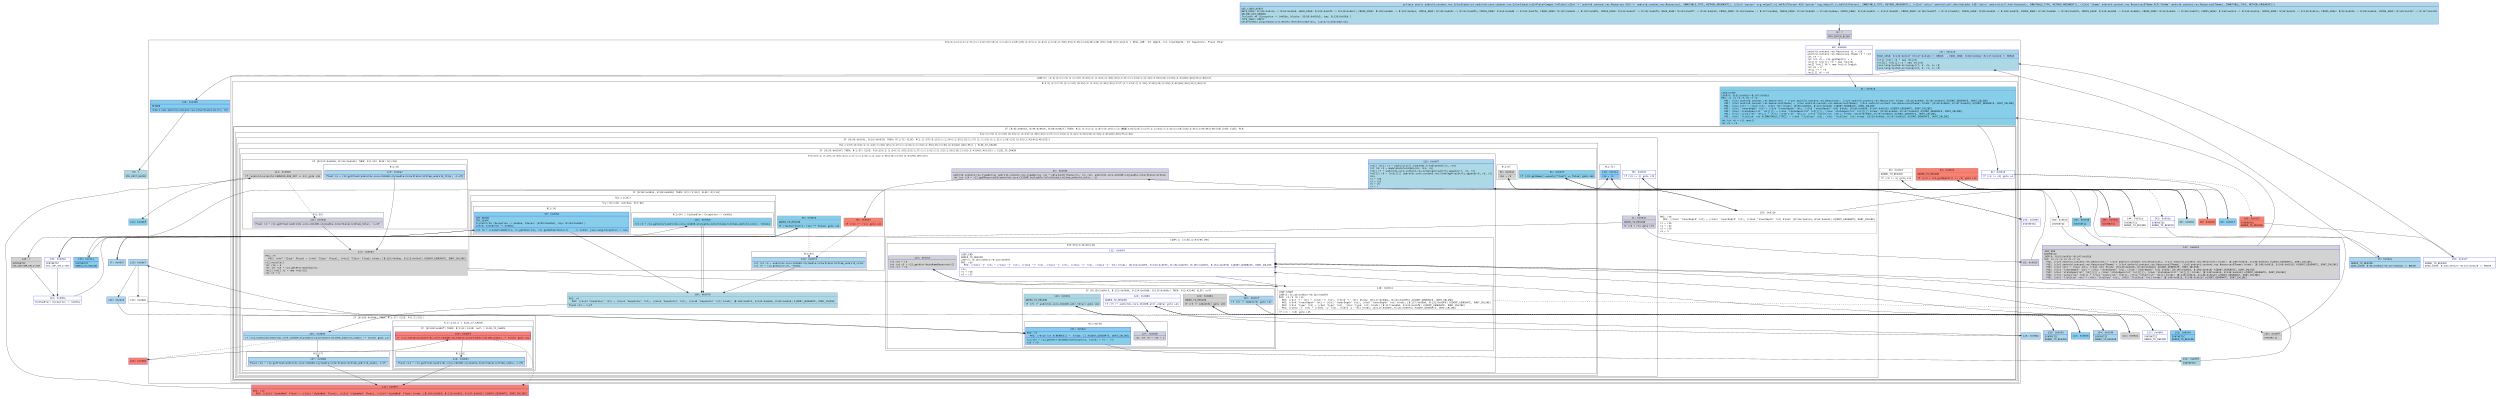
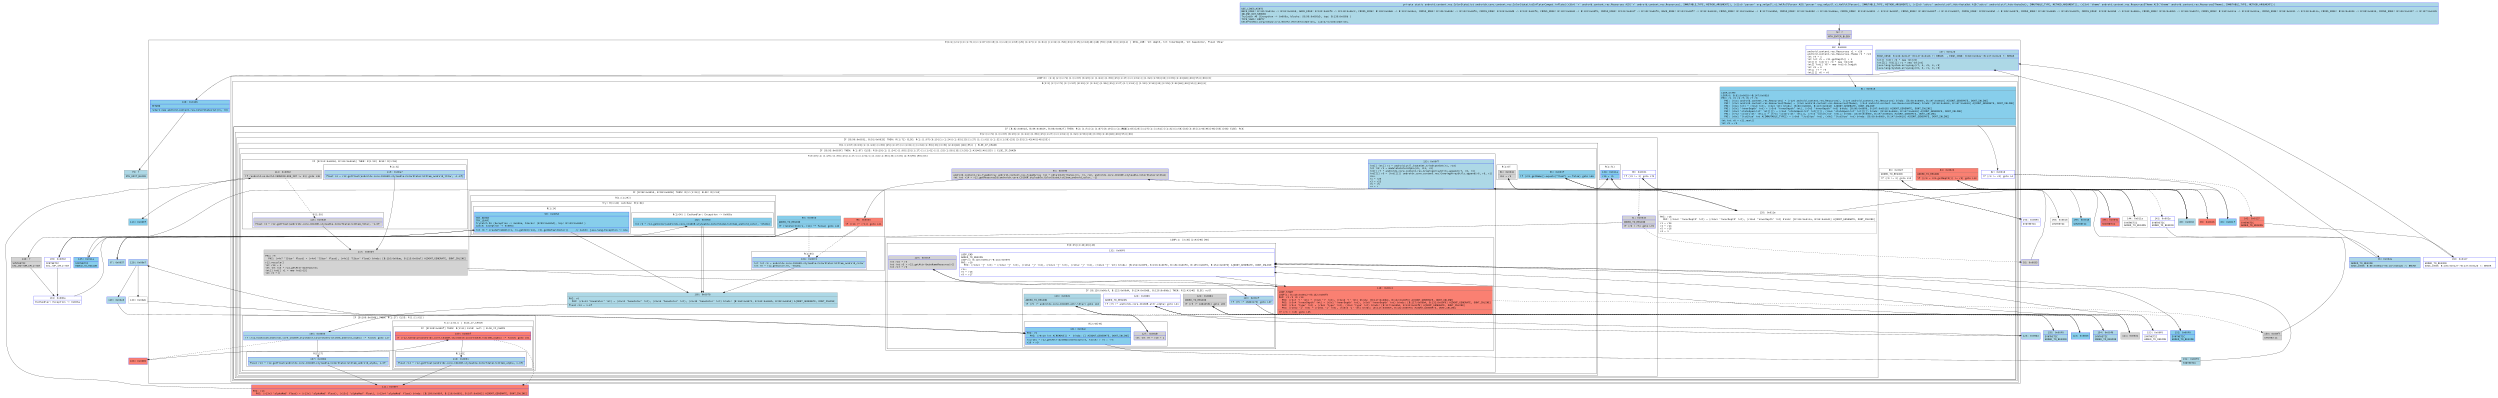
(1830, 254) -> (1830, 254)
(2191, 263) -> none
(1385, 300) -> (1385, 300)
